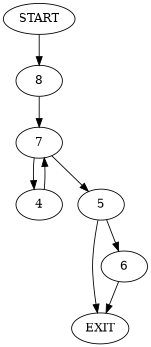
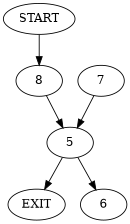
(39, 108) -> (53, 108)
(39, 205) -> none
(114, 293) -> none
